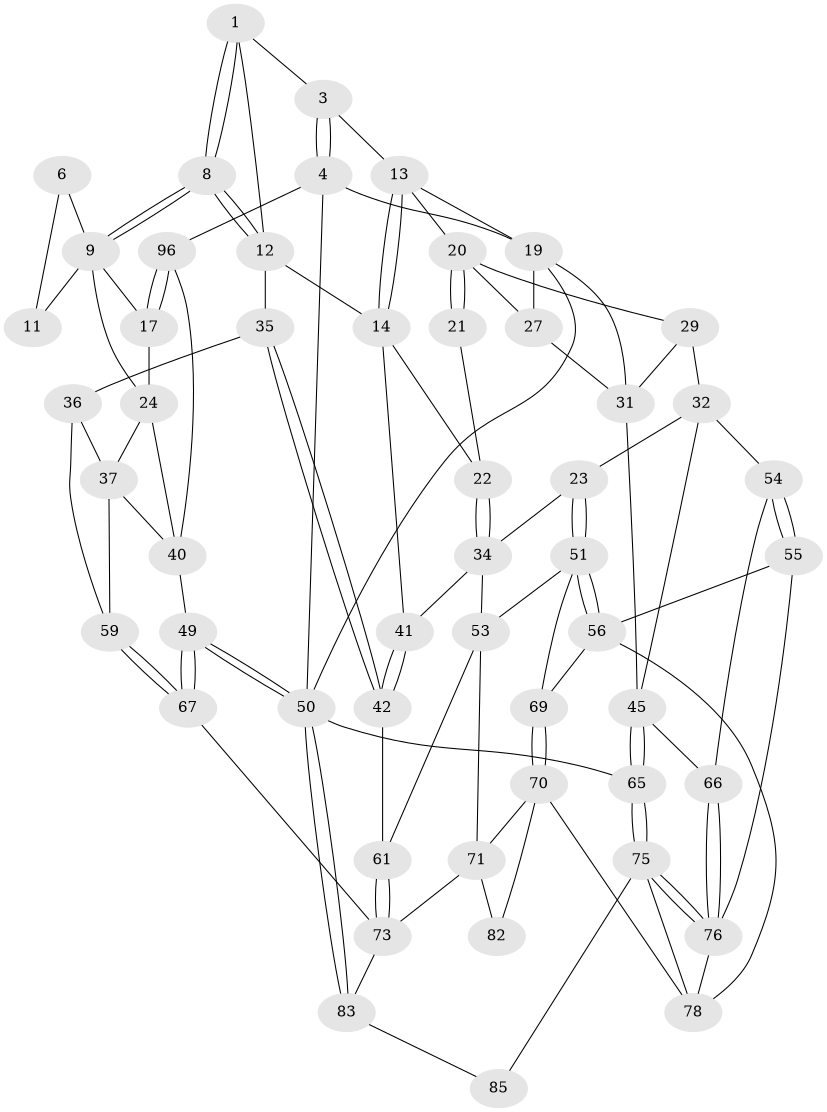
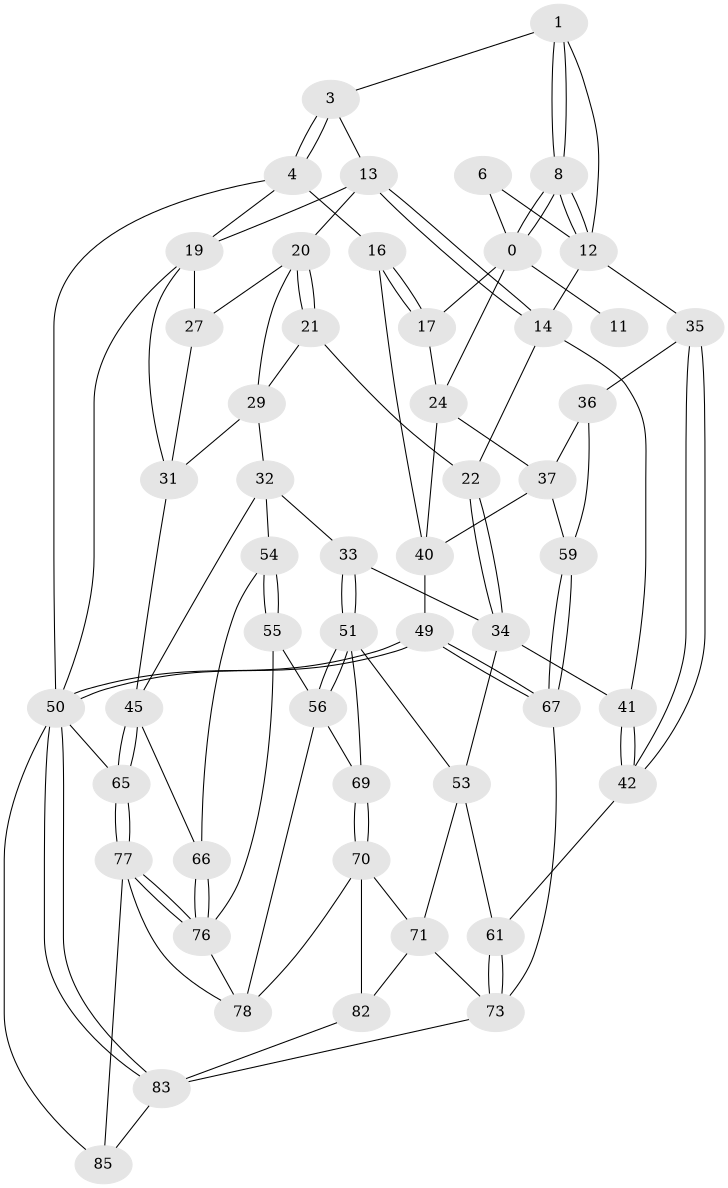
(48, 252) -> (526, 206)
(91, 252) -> (513, 252)
(167, 252) -> (377, 252)
none -> (284, 366)
(579, 480) -> (349, 556)
(642, 860) -> (124, 860)
none -> (4, 948)
none -> (262, 1051)
